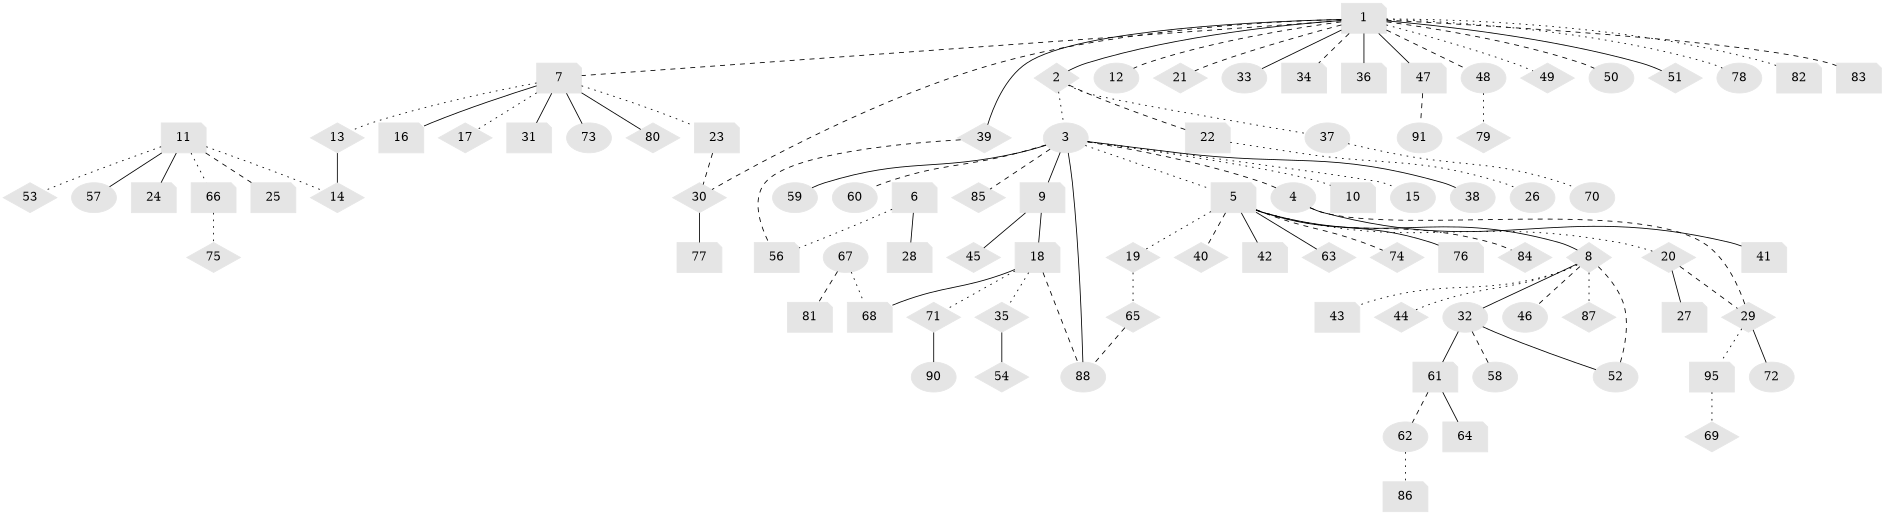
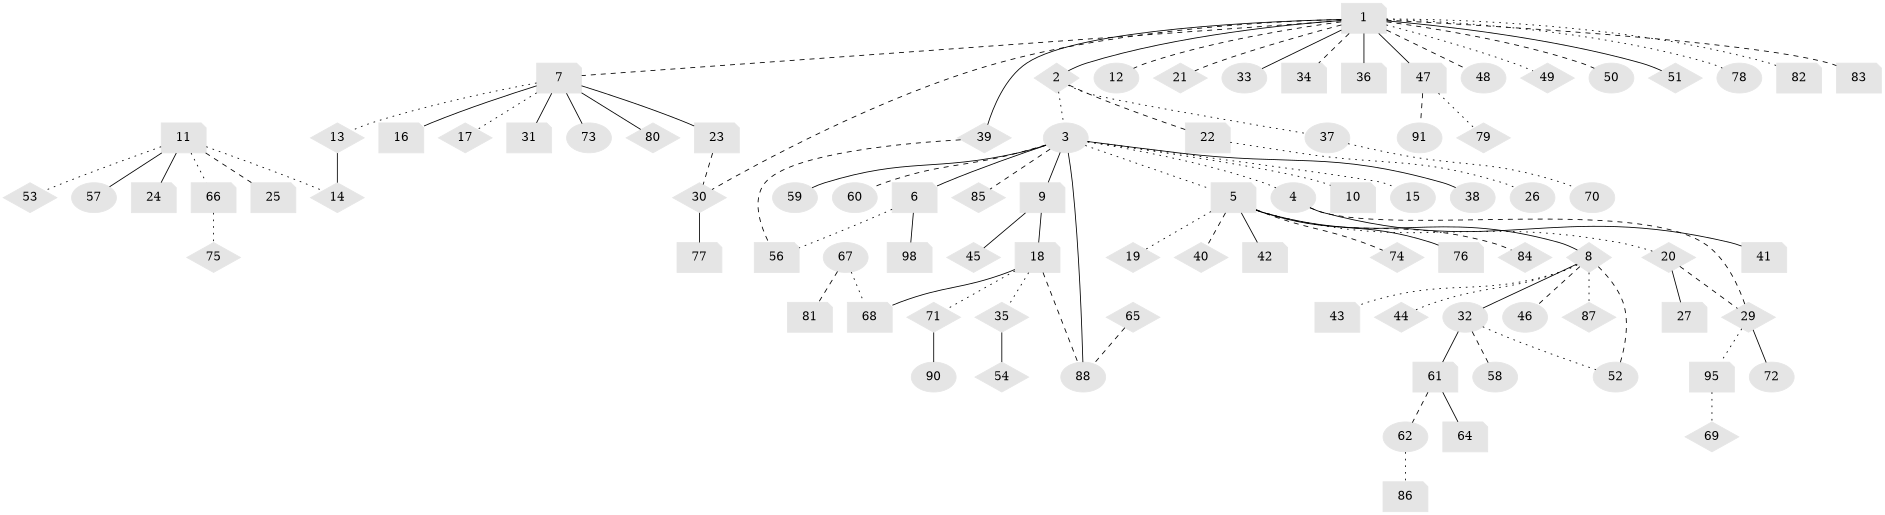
(638, 105) -> (638, 105)
(1484, 108) -> (1456, 111)
(1188, 161) -> (1188, 161)
none -> (991, 165)
(910, 257) -> (910, 257)
(1329, 257) -> none
(1133, 287) -> none
(1539, 349) -> (1539, 349)
